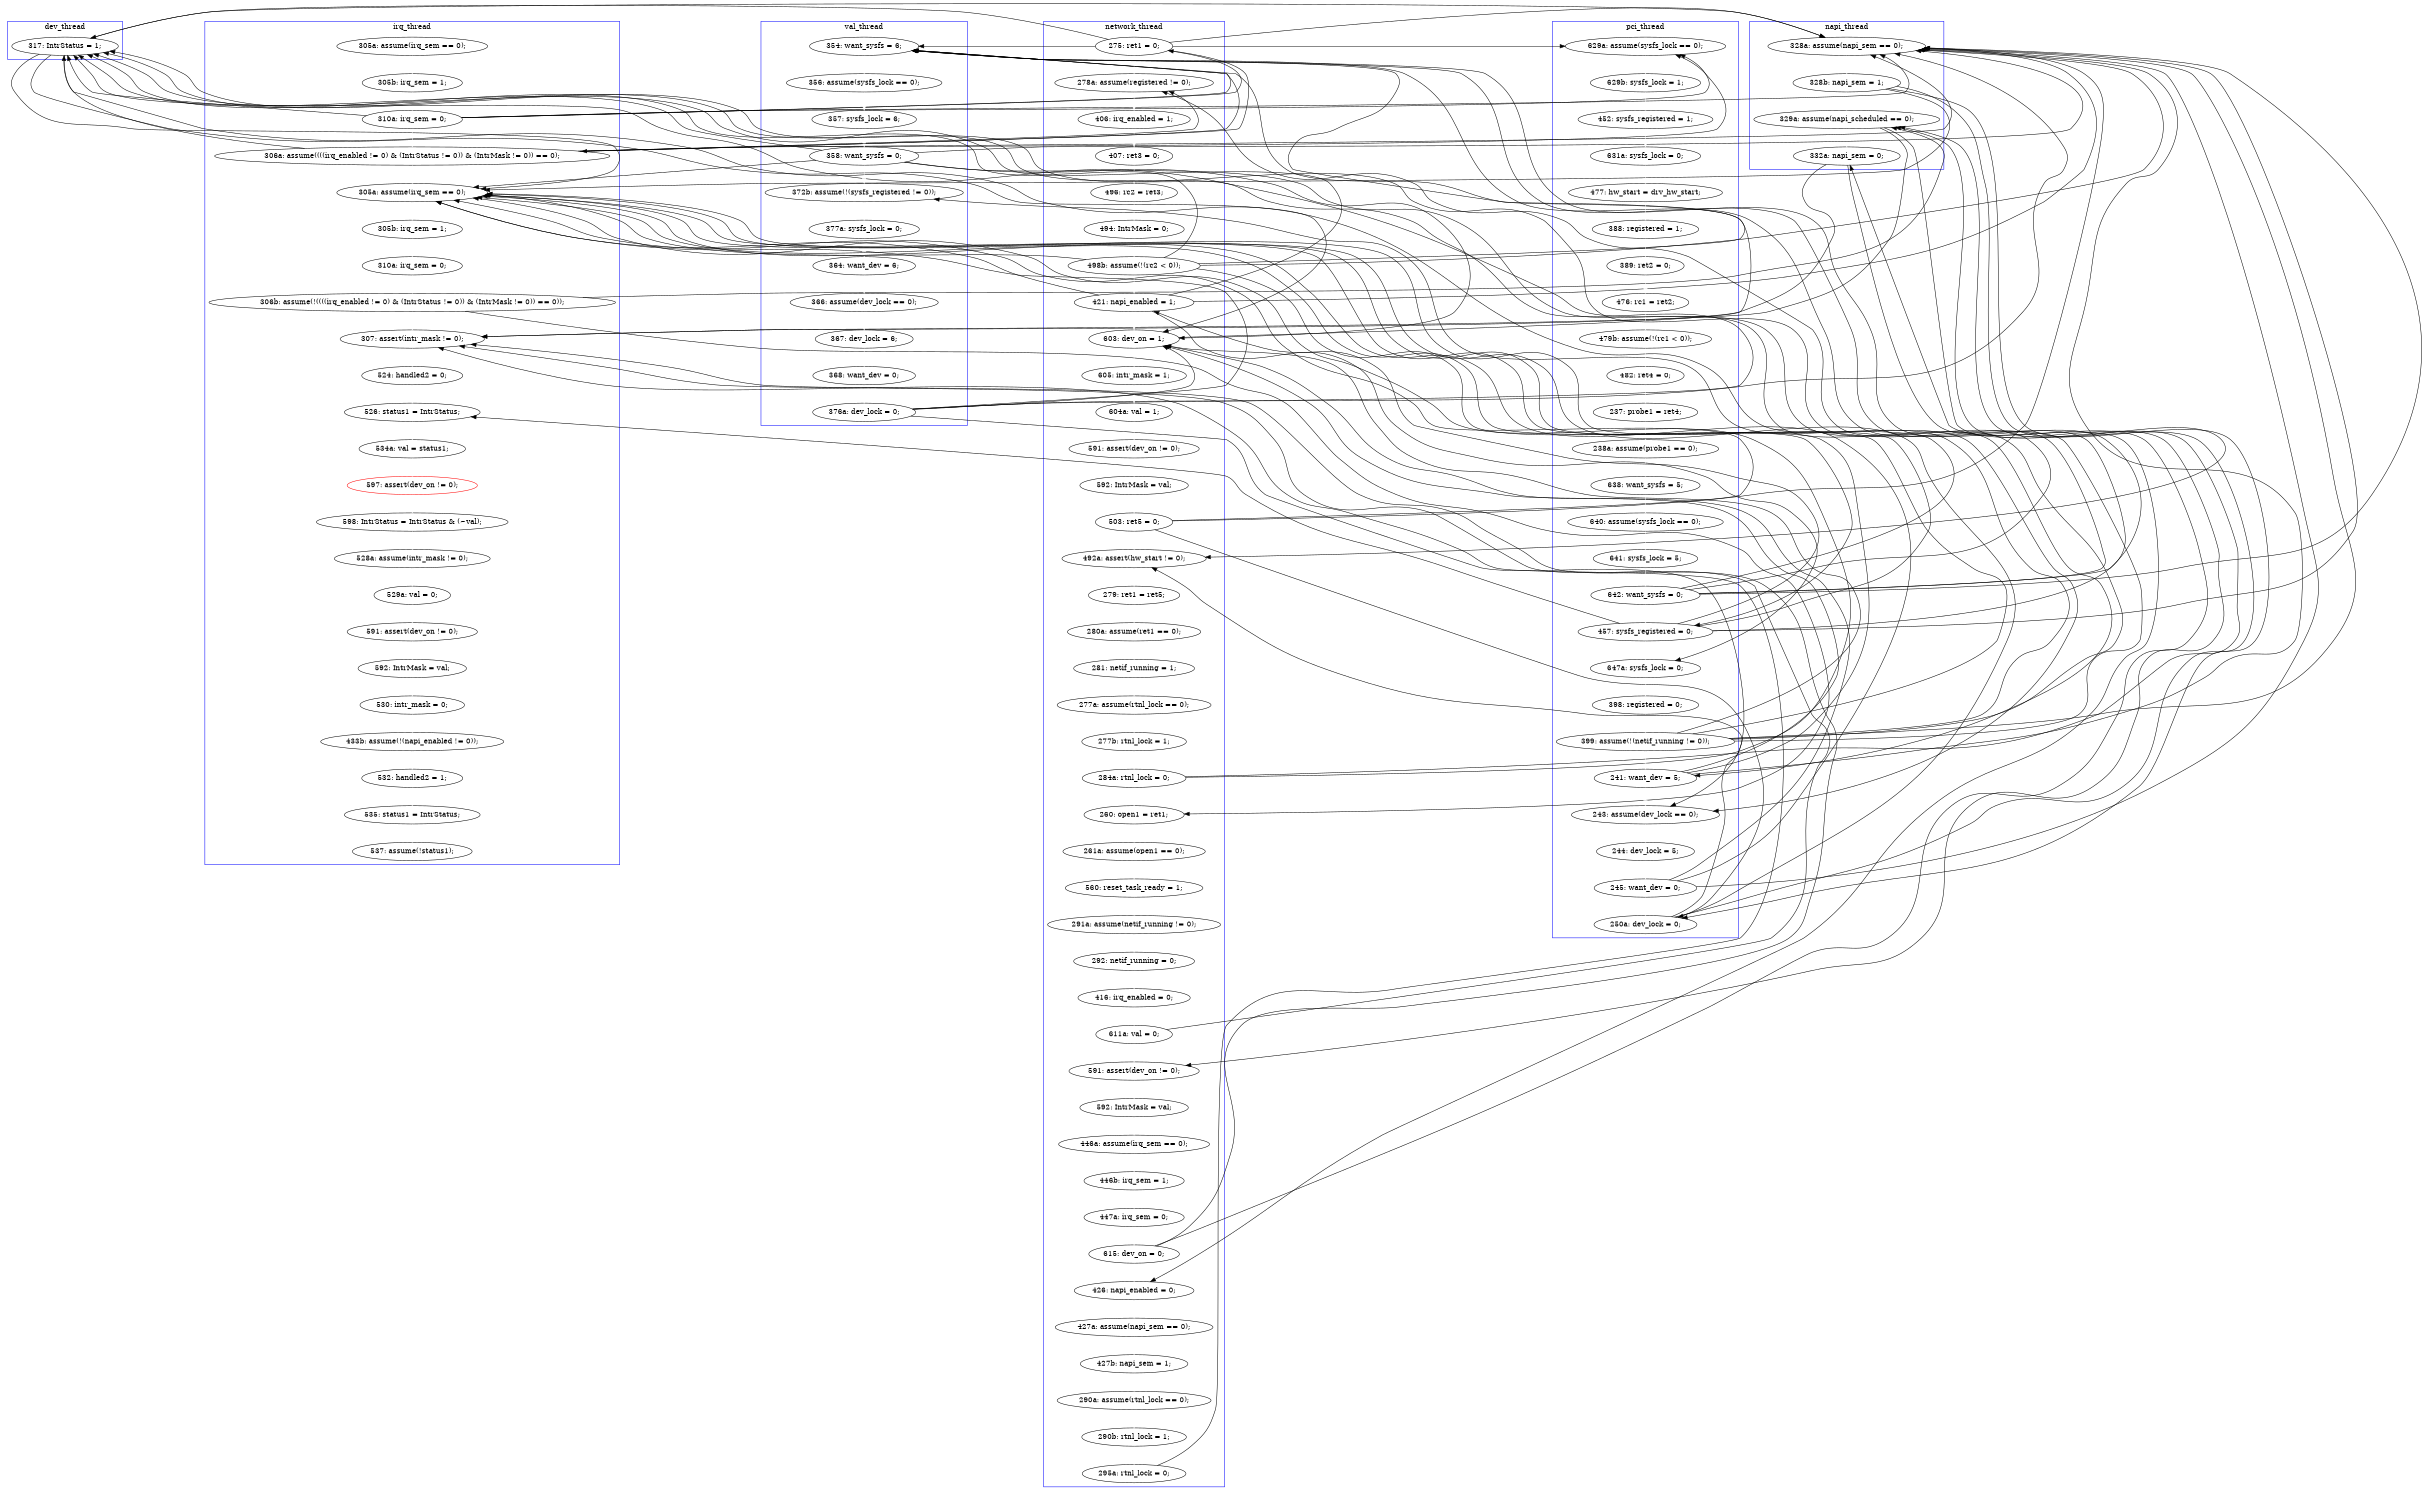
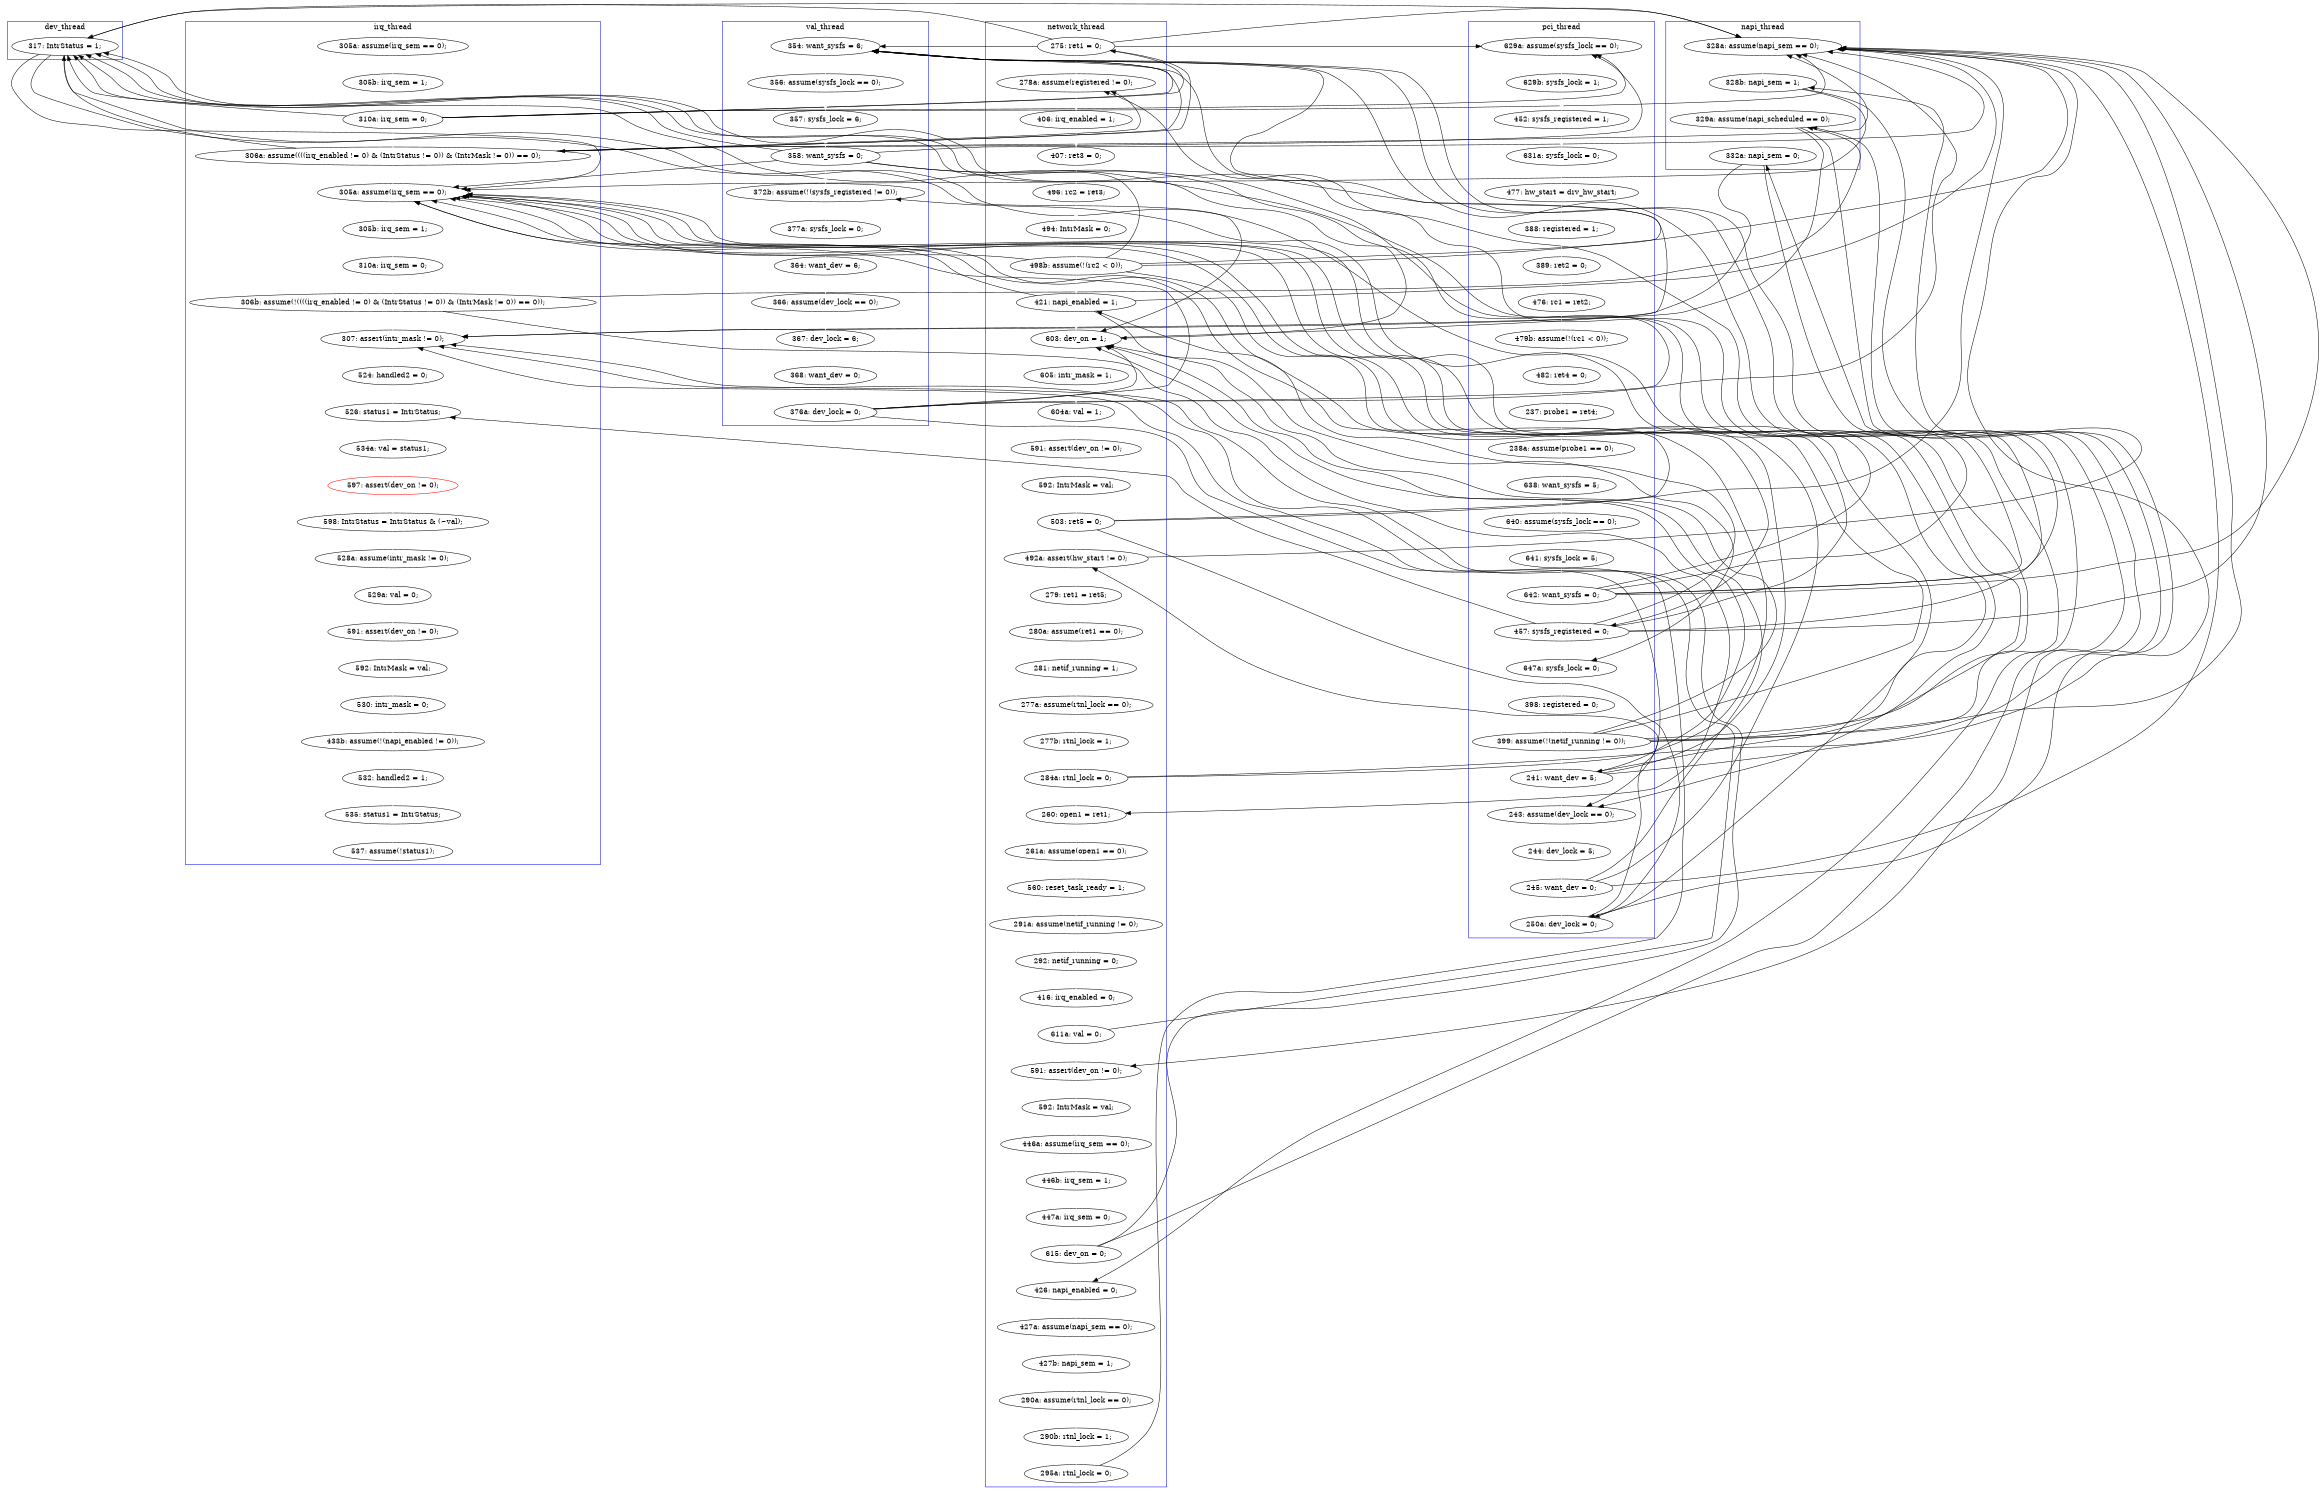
(822, 136) -> none
(2074, 504) -> (1982, 505)
(2254, 599) -> none
